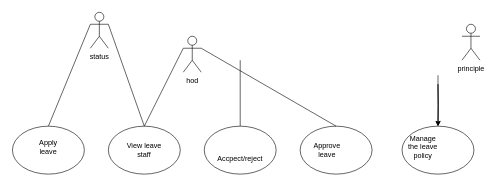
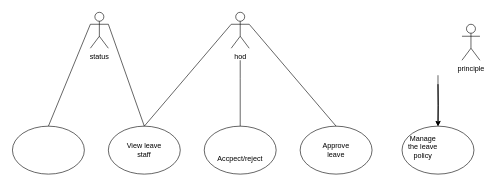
(192, 54) -> (240, 30)
(48, 147) -> none
(327, 150) -> (336, 150)
